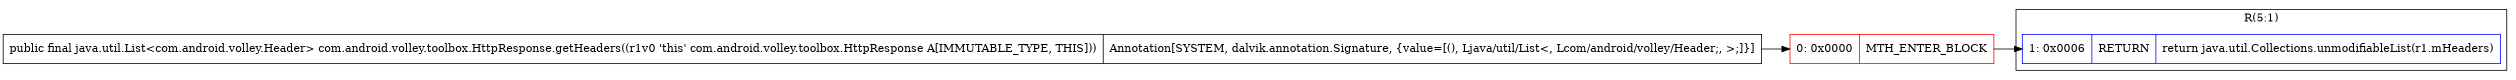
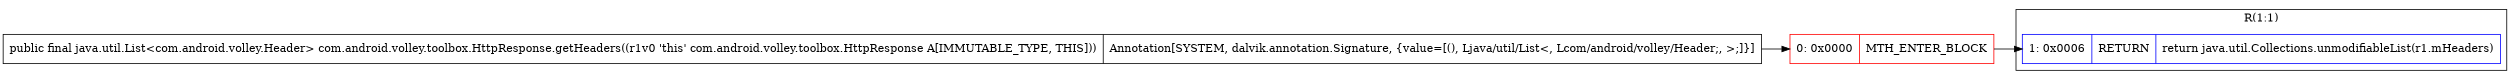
(2261, 19) -> (2261, 19)
